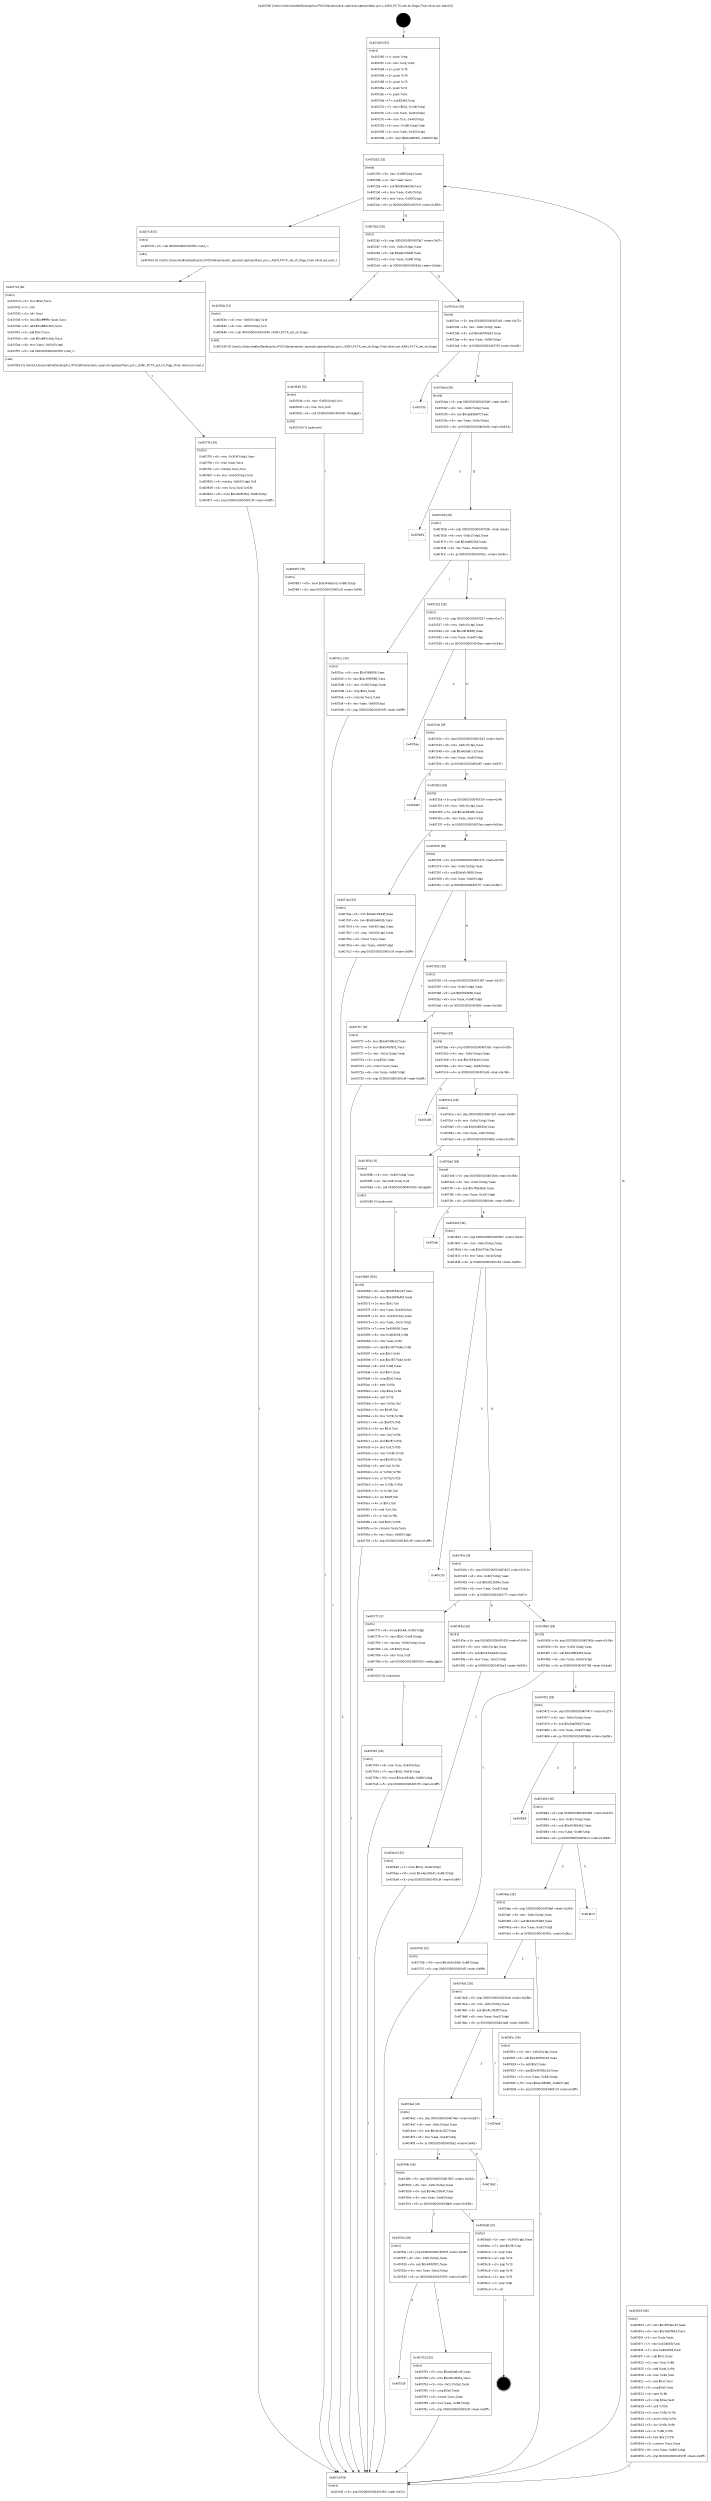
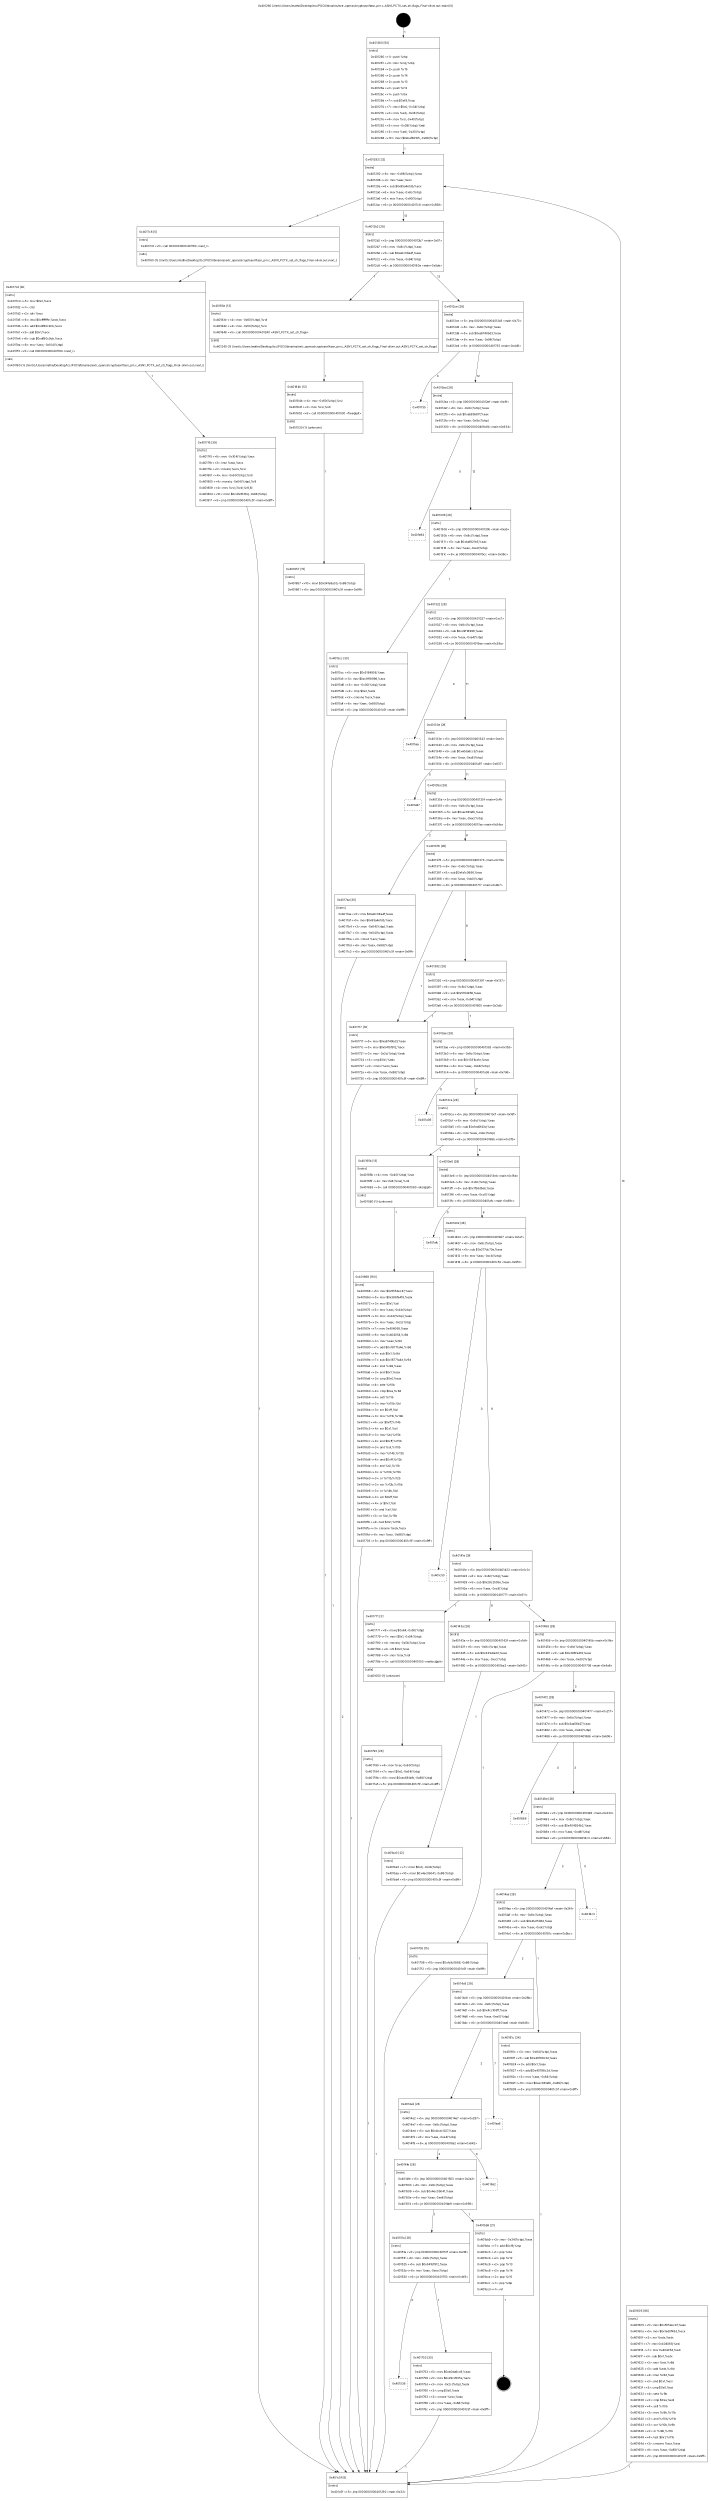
(468, 578) -> none
